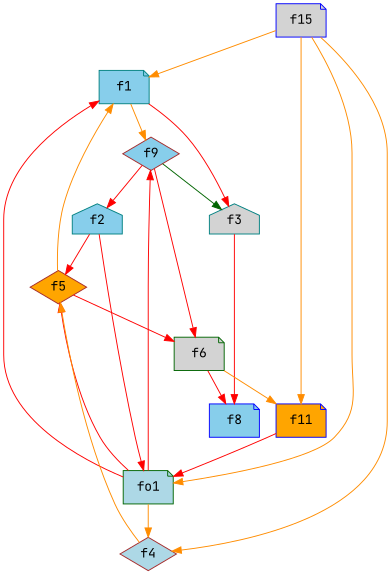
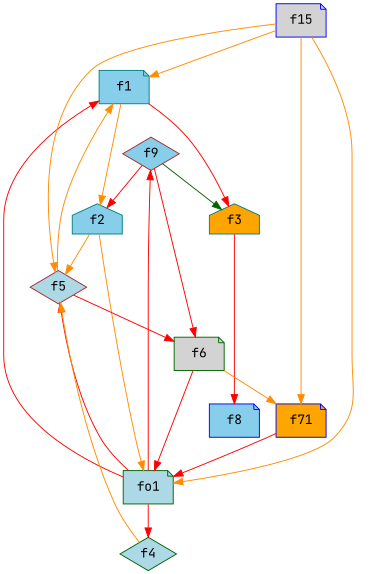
(136, 118) -> (112, 150)
(234, 220) -> (234, 220)
(80, 250) -> (80, 250)
(58, 287) -> (58, 287)
(118, 348) -> (118, 348)
(387, 350) -> (87, 75)
(215, 383) -> (175, 416)
(301, 421) -> (301, 421)
(148, 516) -> (148, 516)
(148, 554) -> (148, 554)
